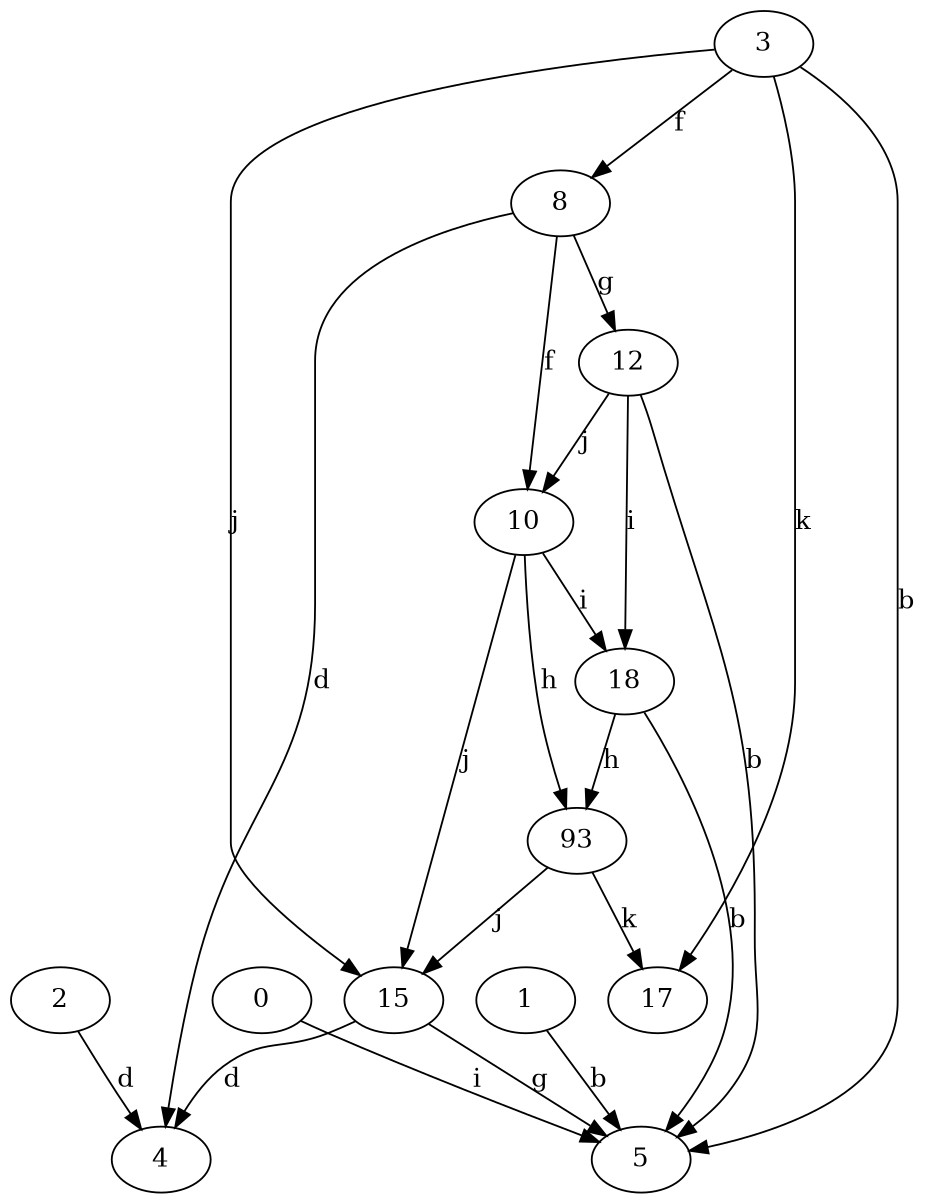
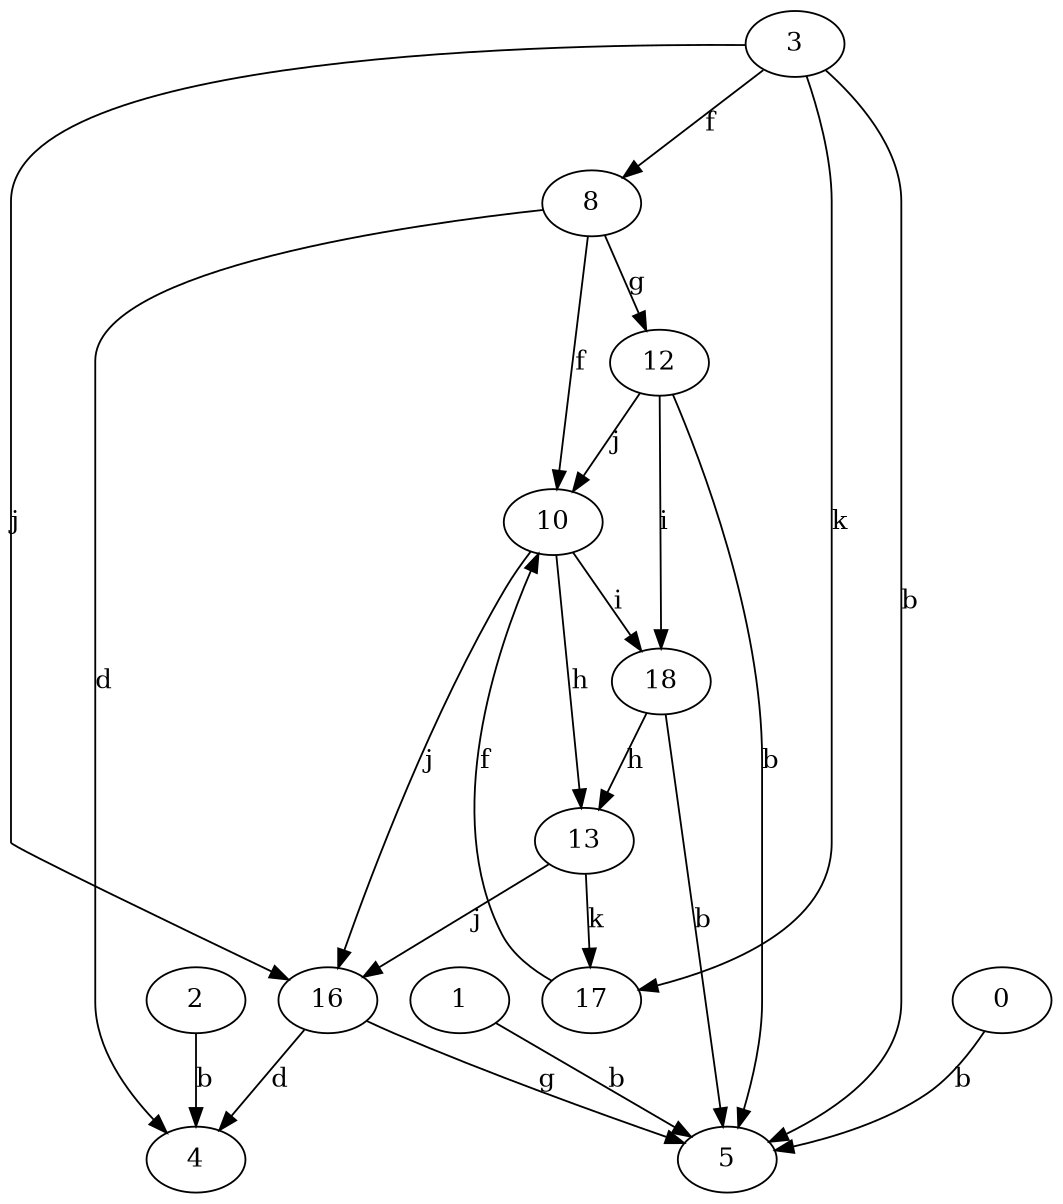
none -> (475, 785)
(577, 841) -> (584, 841)
(394, 1000) -> (328, 1000)
(126, 1080) -> (205, 1080)
(477, 1080) -> (964, 1080)
